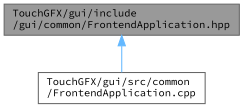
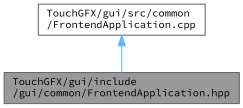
(122, 59) -> (122, 59)
